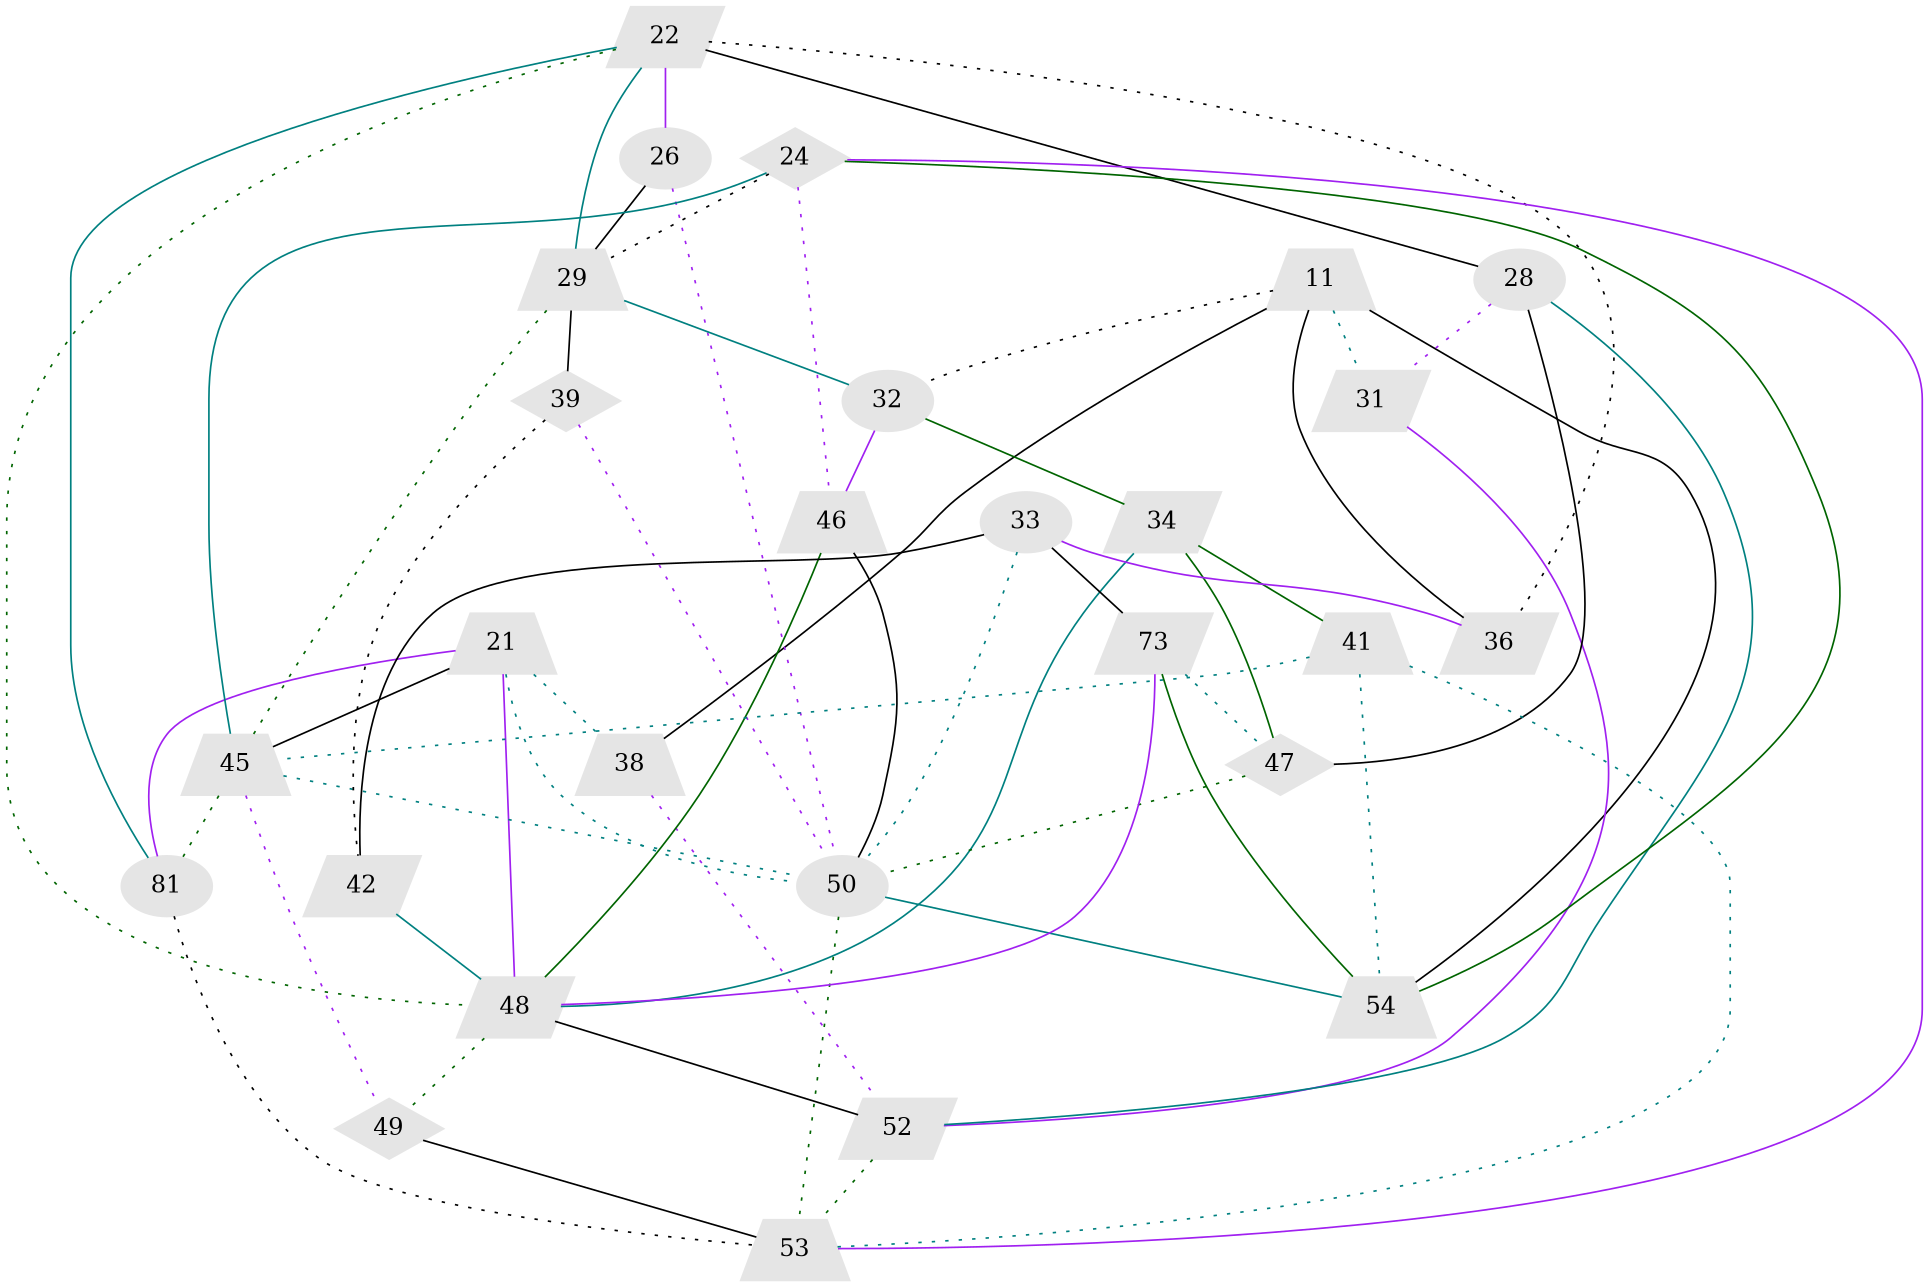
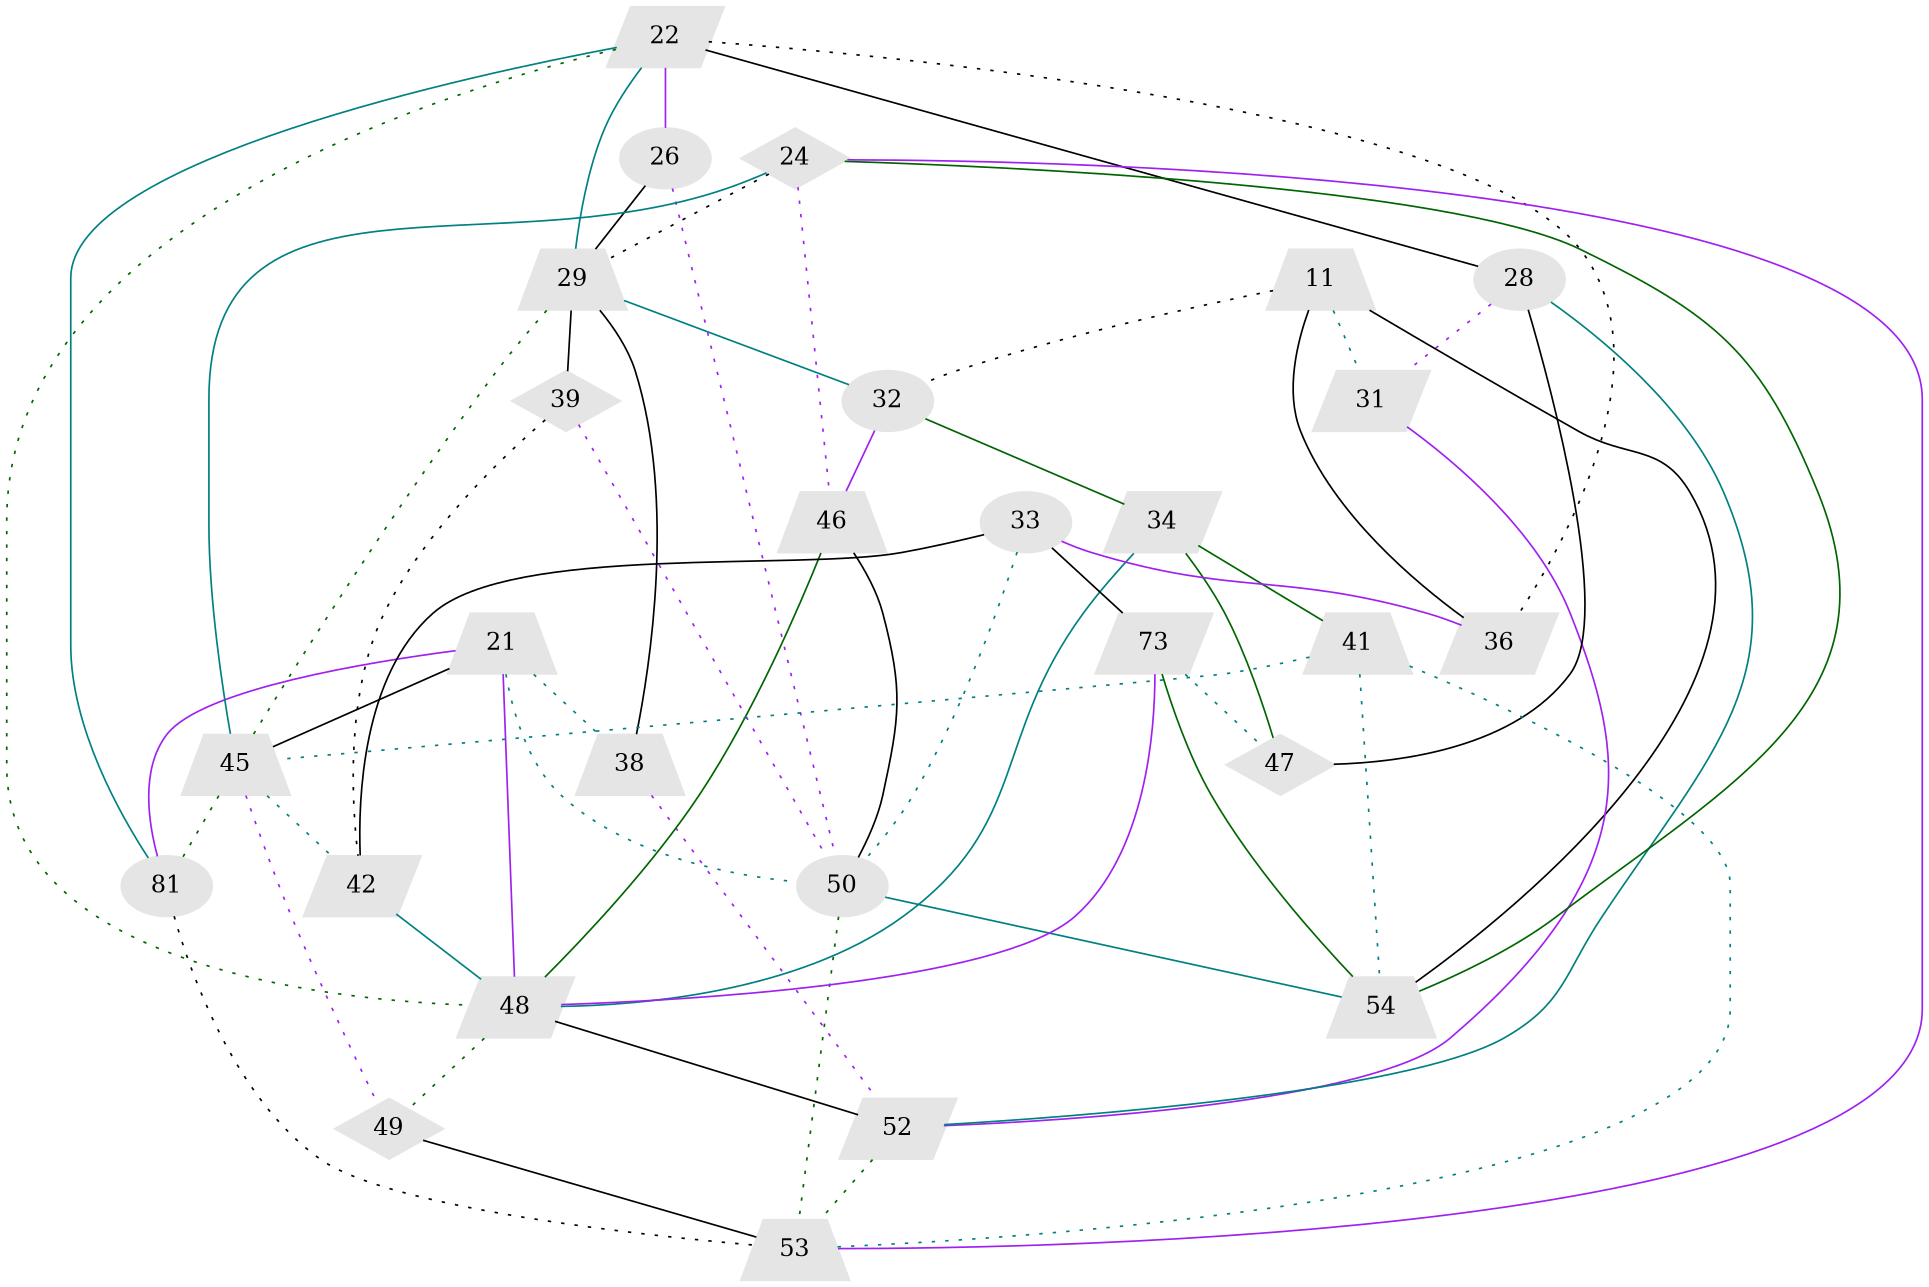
(951, 504) -> (657, 517)
(1065, 825) -> none
(541, 826) -> (299, 826)
